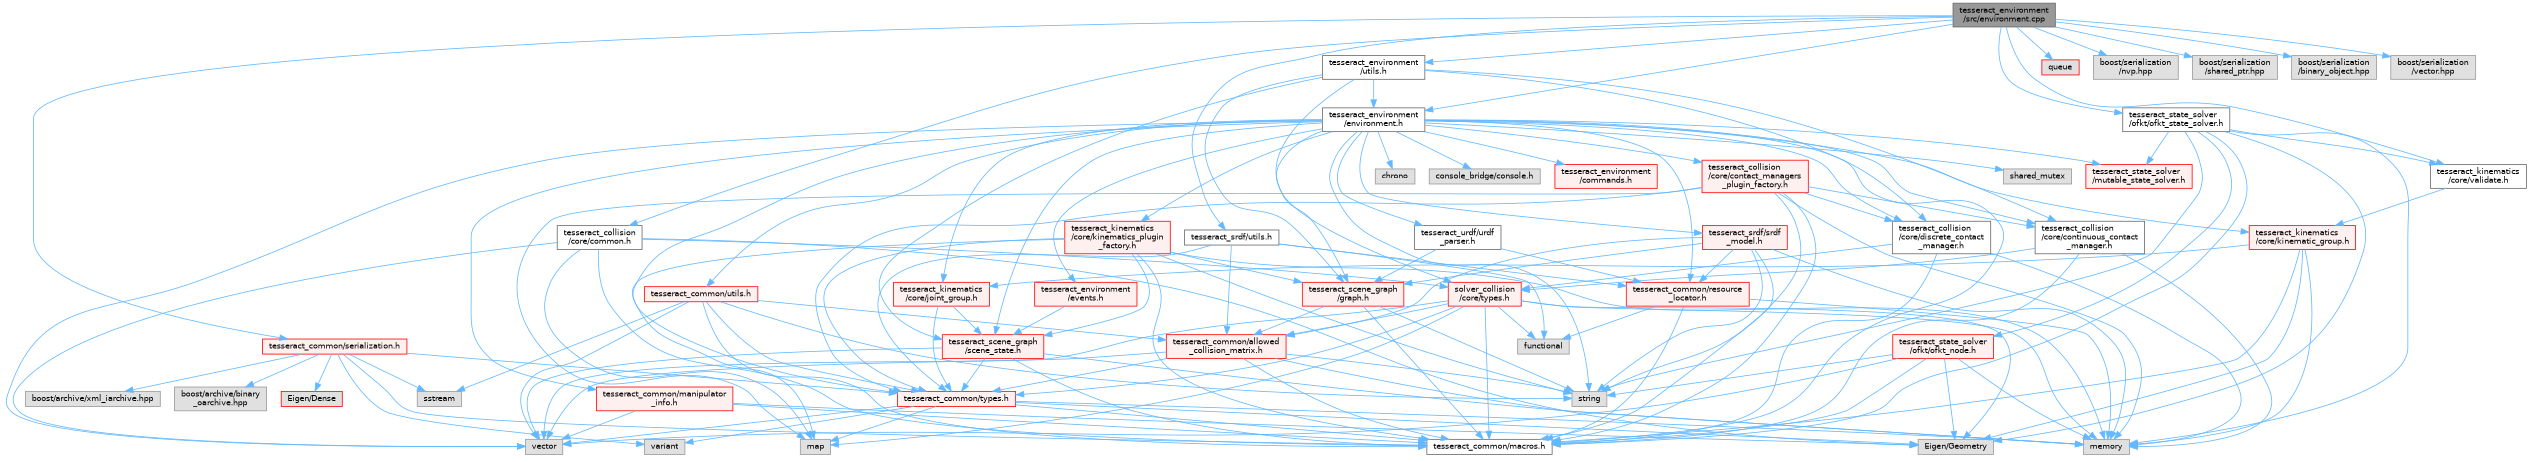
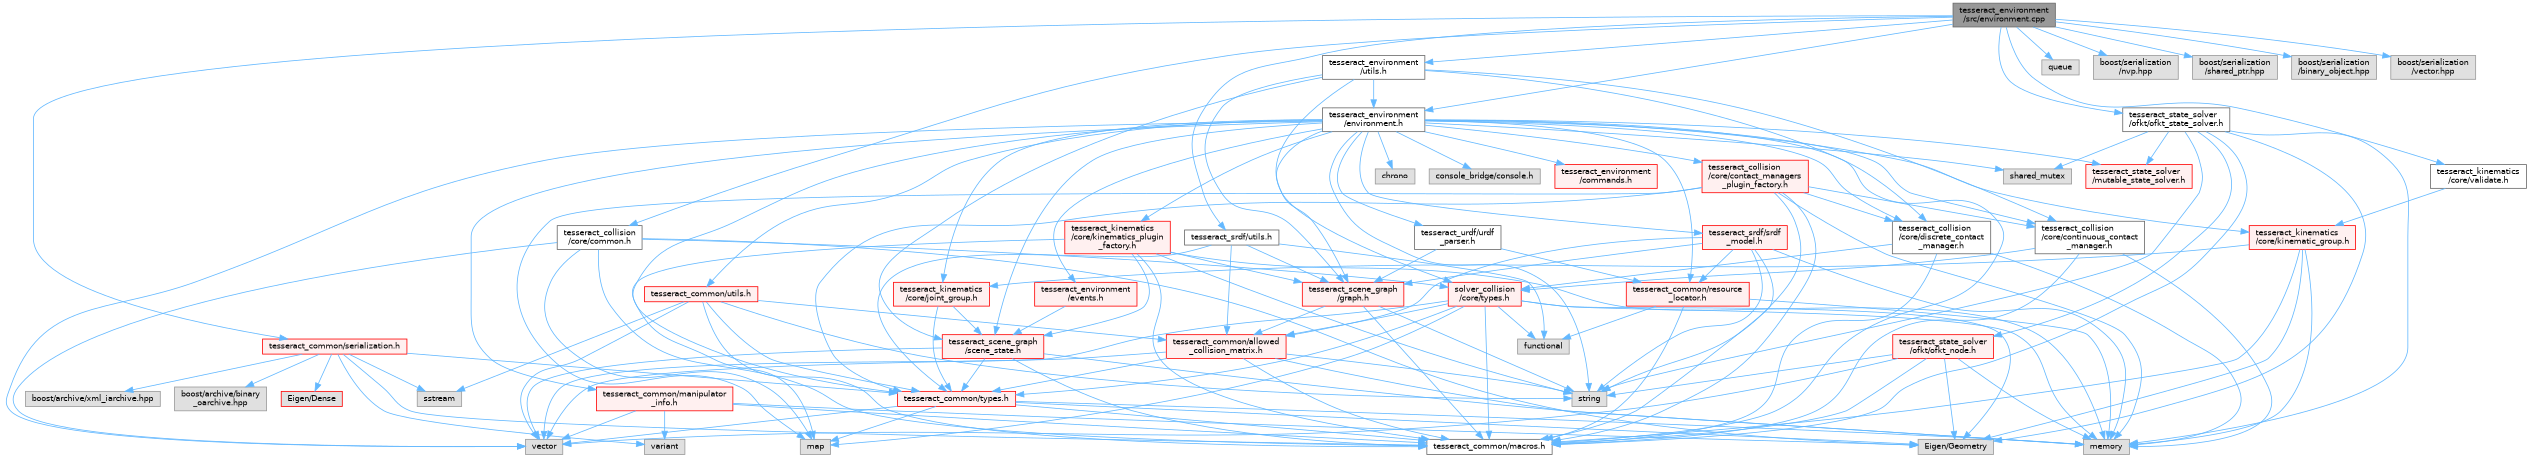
(2061, 67) -> (2061, 67)
(2330, 145) -> (2105, 149)
(867, 262) -> none
(1449, 265) -> (1280, 260)
(820, 421) -> (665, 421)
